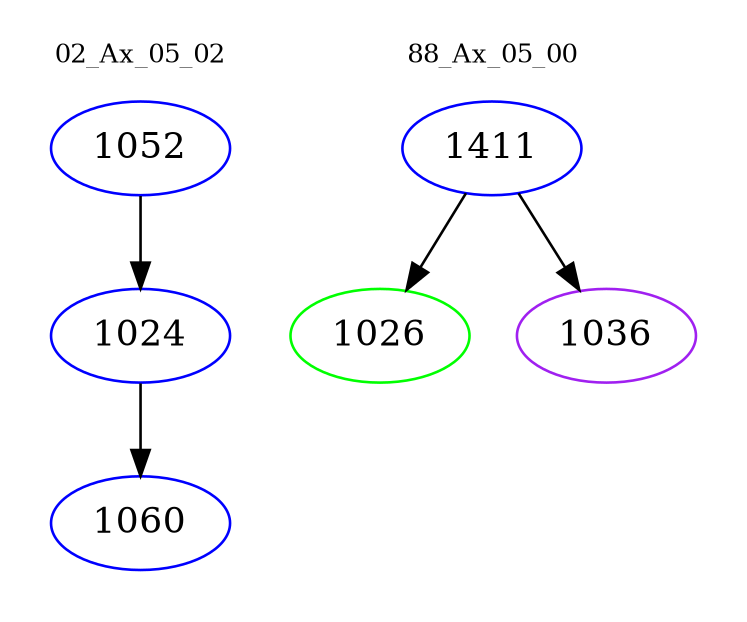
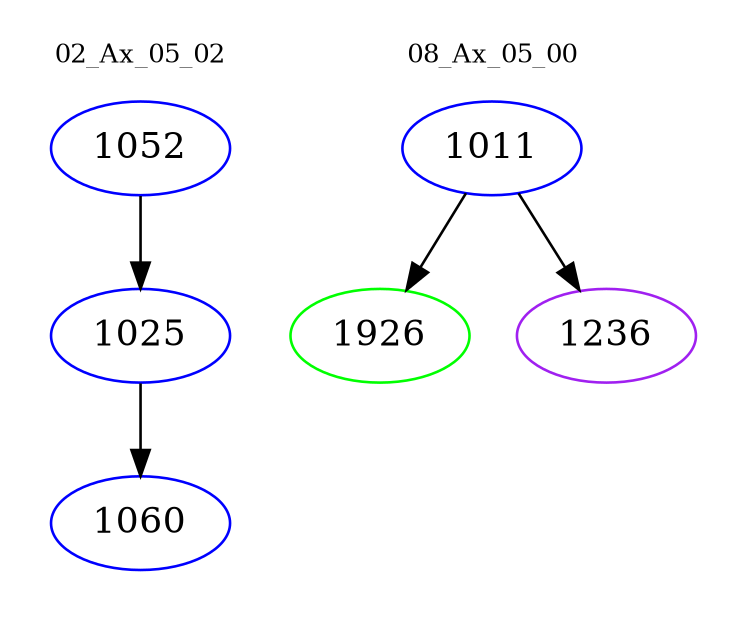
(493, 56) -> (493, 56)
(492, 148) -> (492, 148)
(141, 336) -> (141, 336)
(380, 336) -> (380, 336)
(606, 336) -> (606, 336)
